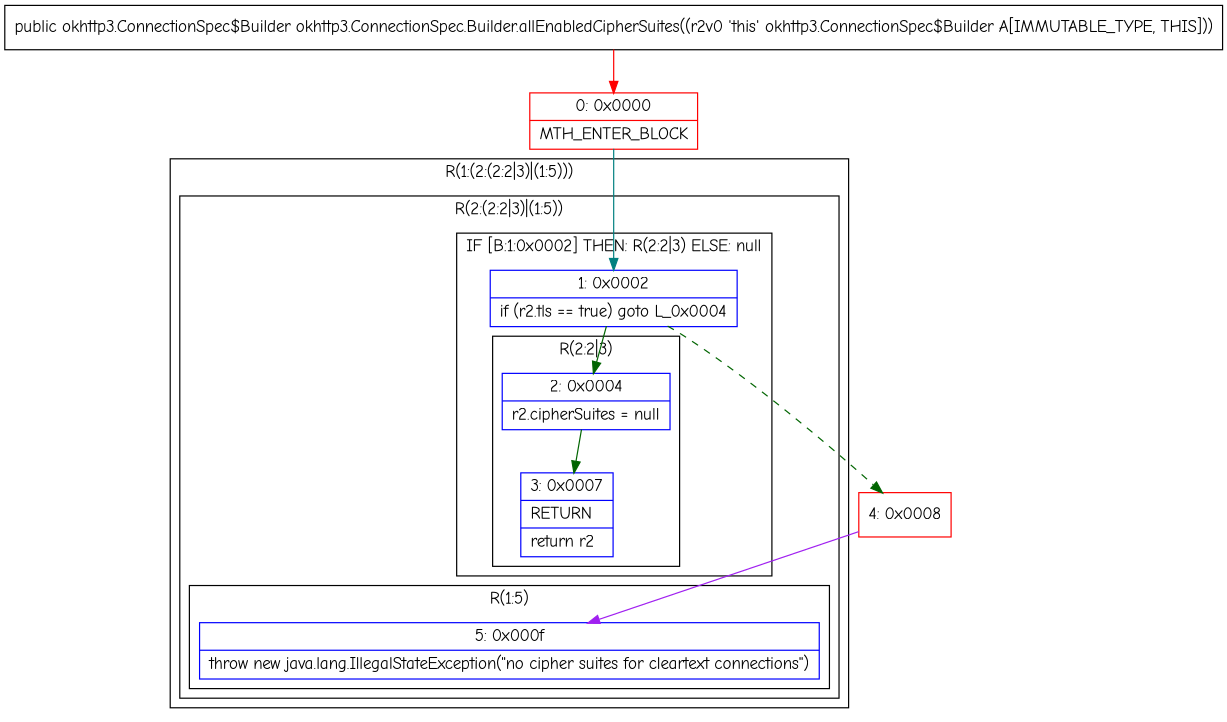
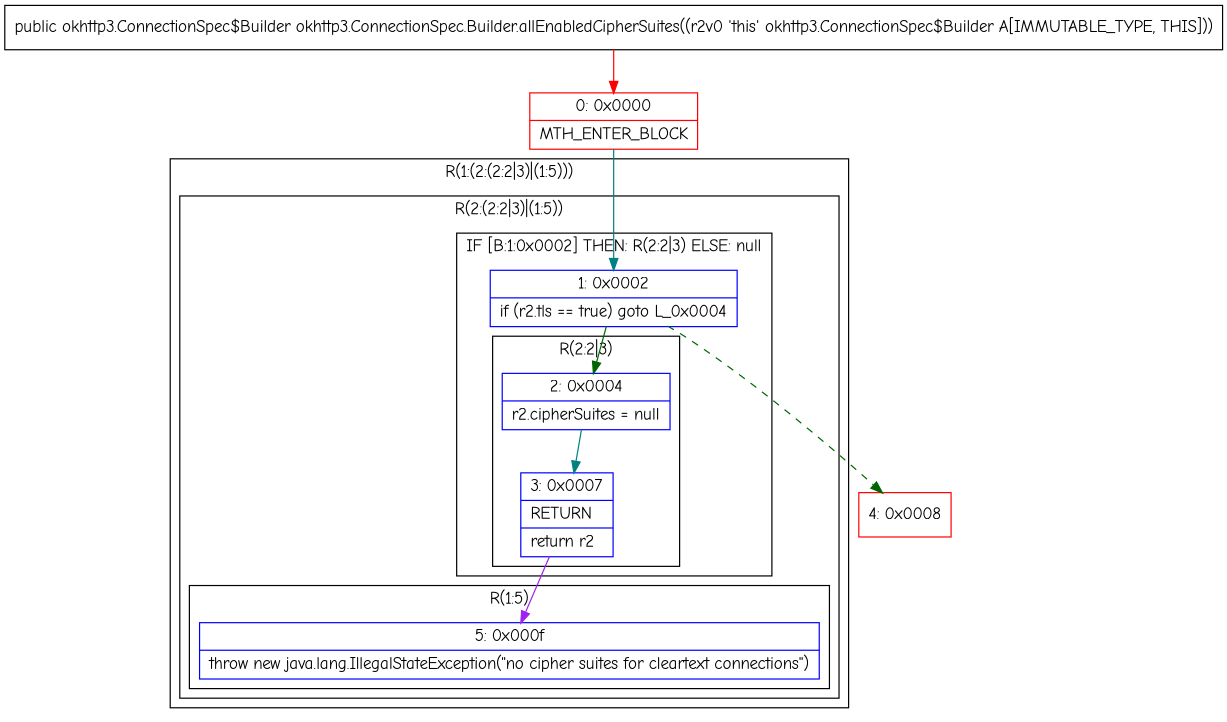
(579, 445) -> (579, 445)
(755, 567) -> (533, 594)
